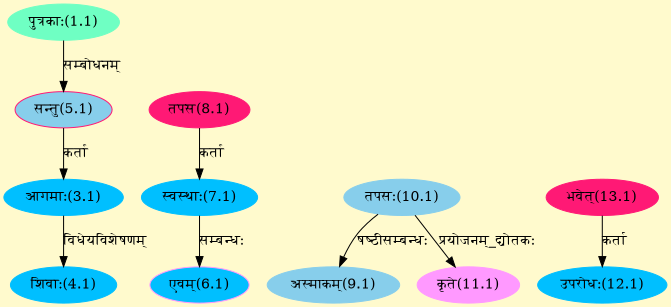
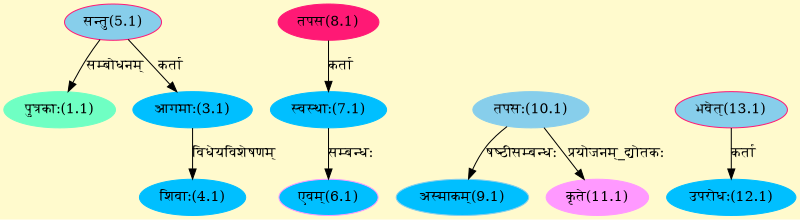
(64, 61) -> (86, 60)
(602, 197) -> (731, 110)
(333, 285) -> (462, 197)
